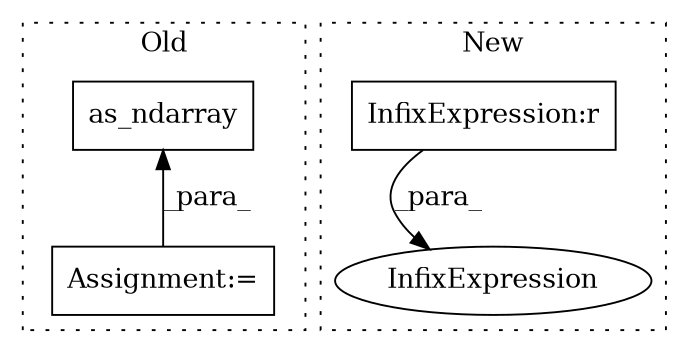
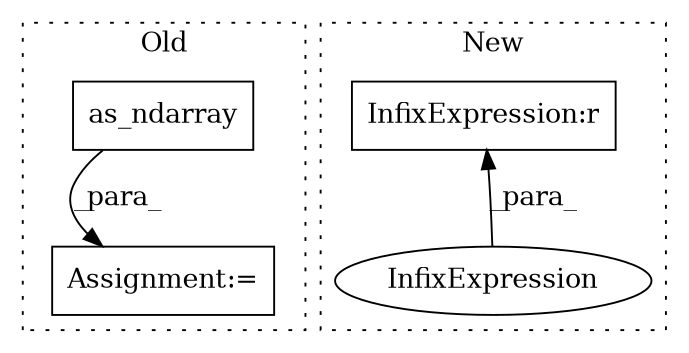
(391, 192) -> (491, 208)
(163, 208) -> (72, 189)
